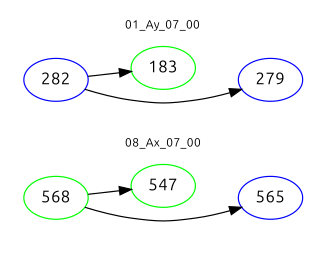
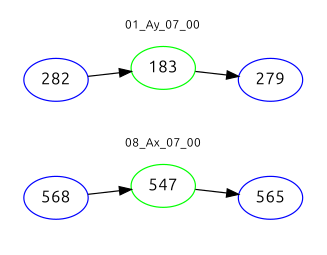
(157, 103) -> (211, 73)
(56, 198) -> (56, 198)
(157, 221) -> (211, 191)
